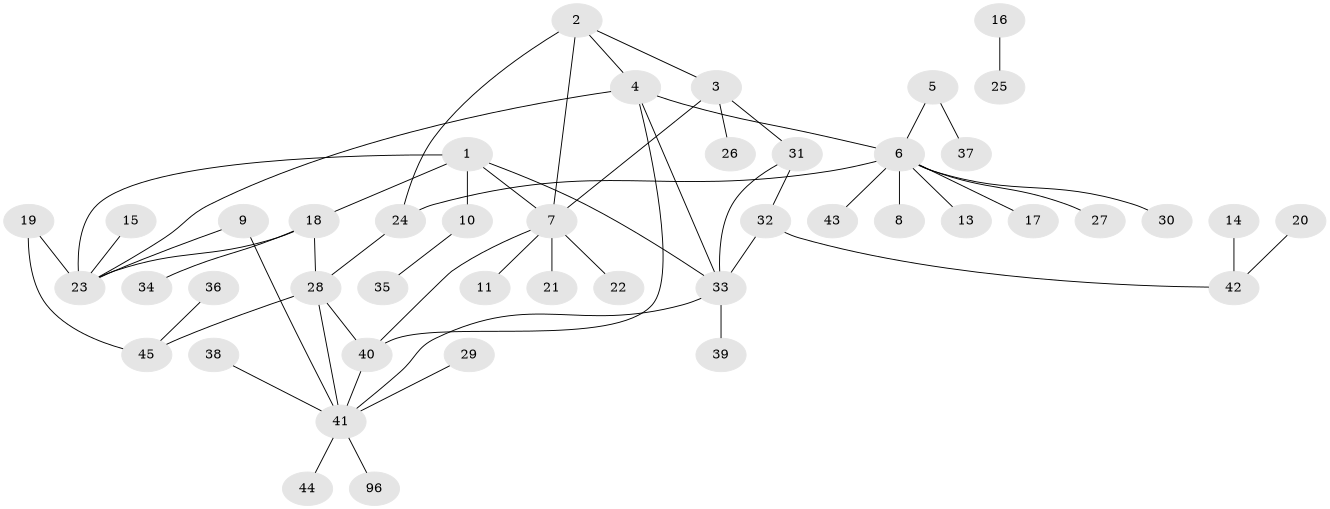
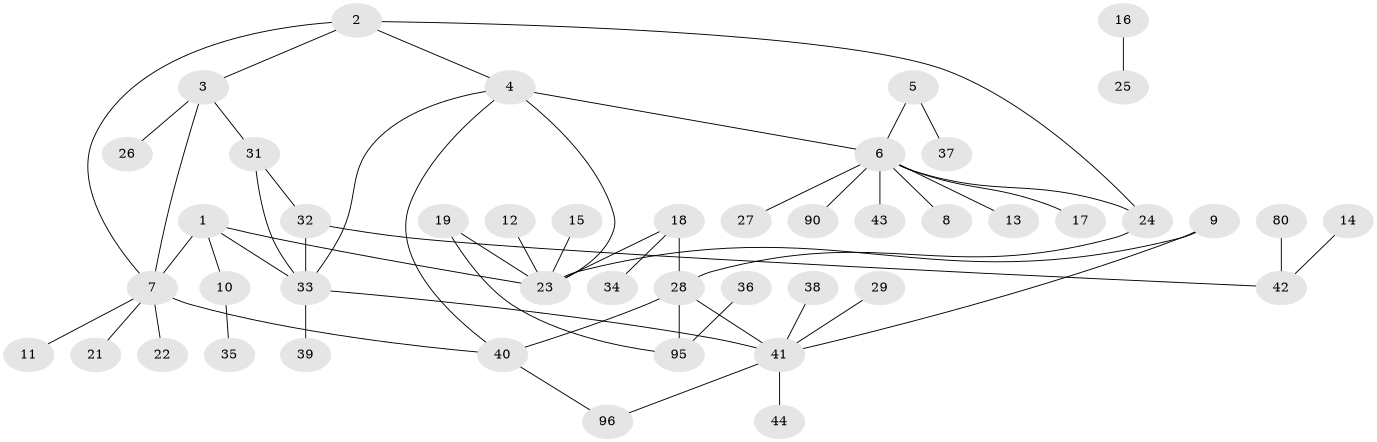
(391, 188) -> none
none -> (510, 221)
(1167, 221) -> (813, 221)
(1301, 221) -> (1281, 221)
(147, 355) -> (679, 355)
(354, 388) -> (555, 388)
